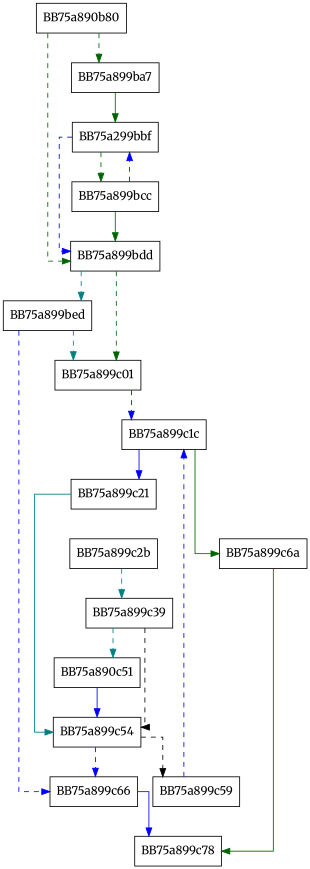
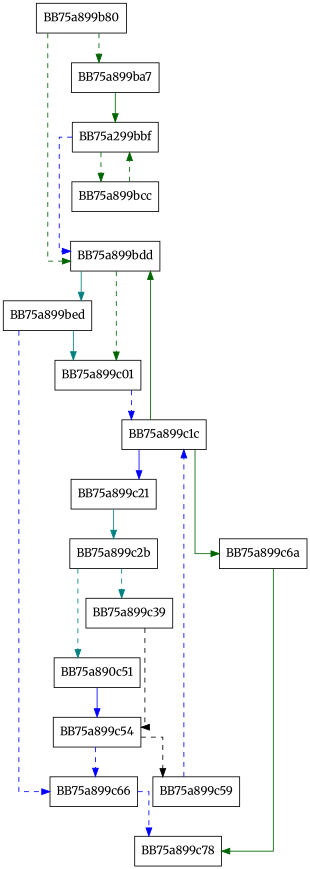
(81, 18) -> (81, 18)
(130, 171) -> (130, 171)
(115, 222) -> (150, 350)
(81, 282) -> (81, 282)
(73, 341) -> (73, 341)
(34, 600) -> (114, 520)
(113, 639) -> (78, 609)
(149, 804) -> (149, 804)
